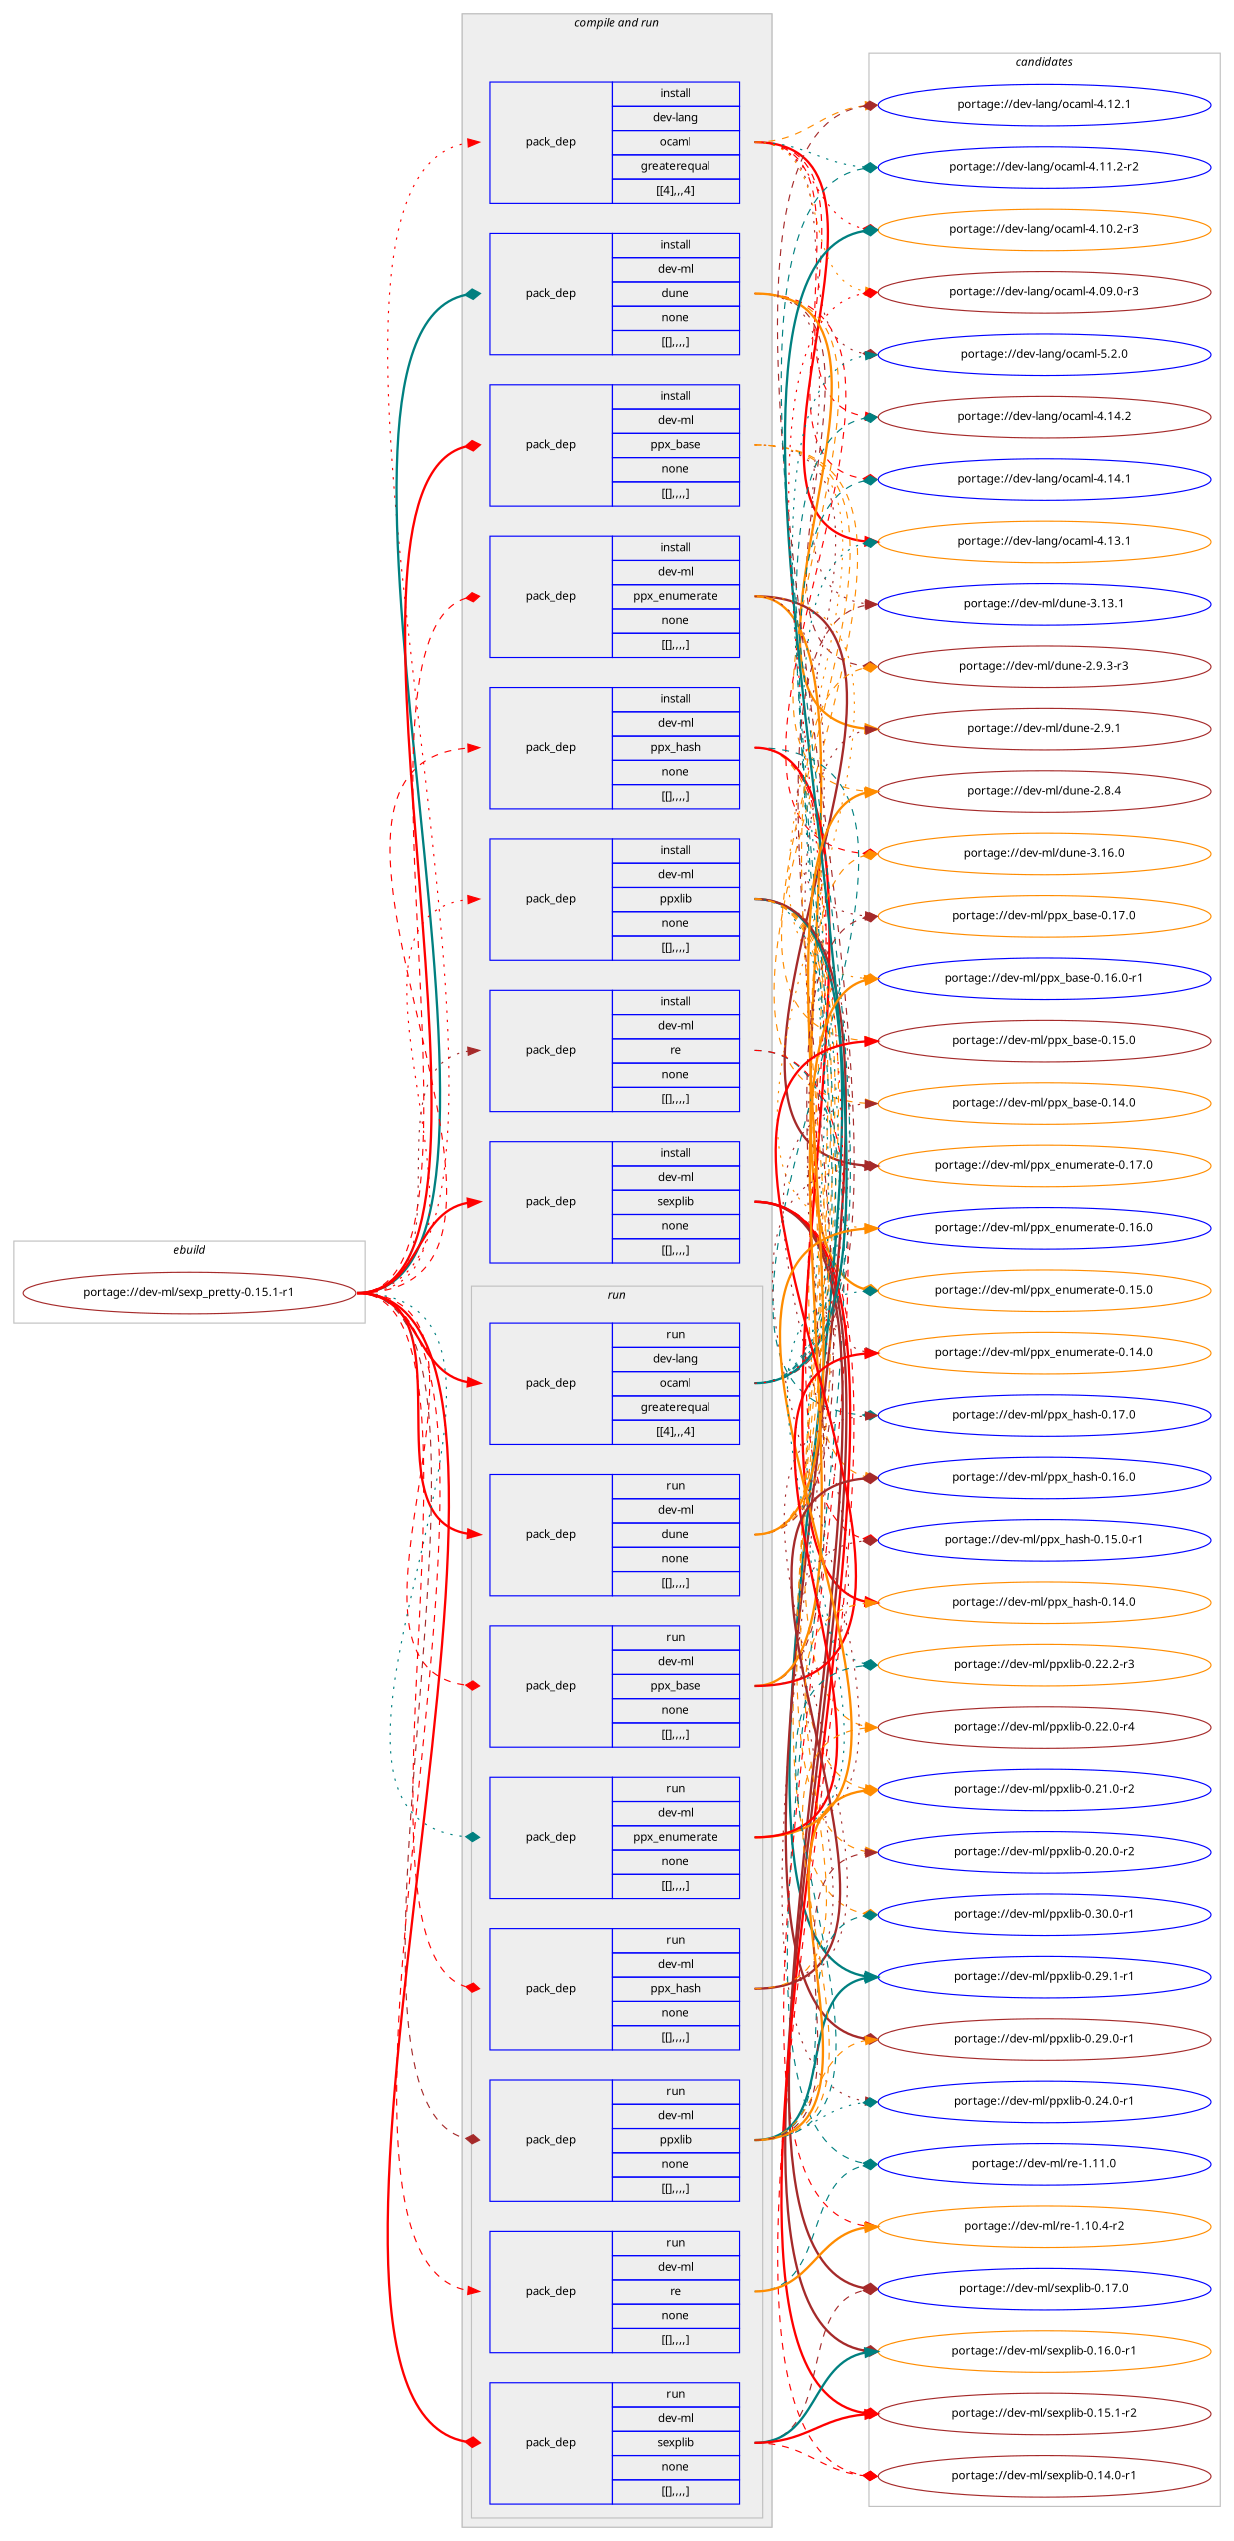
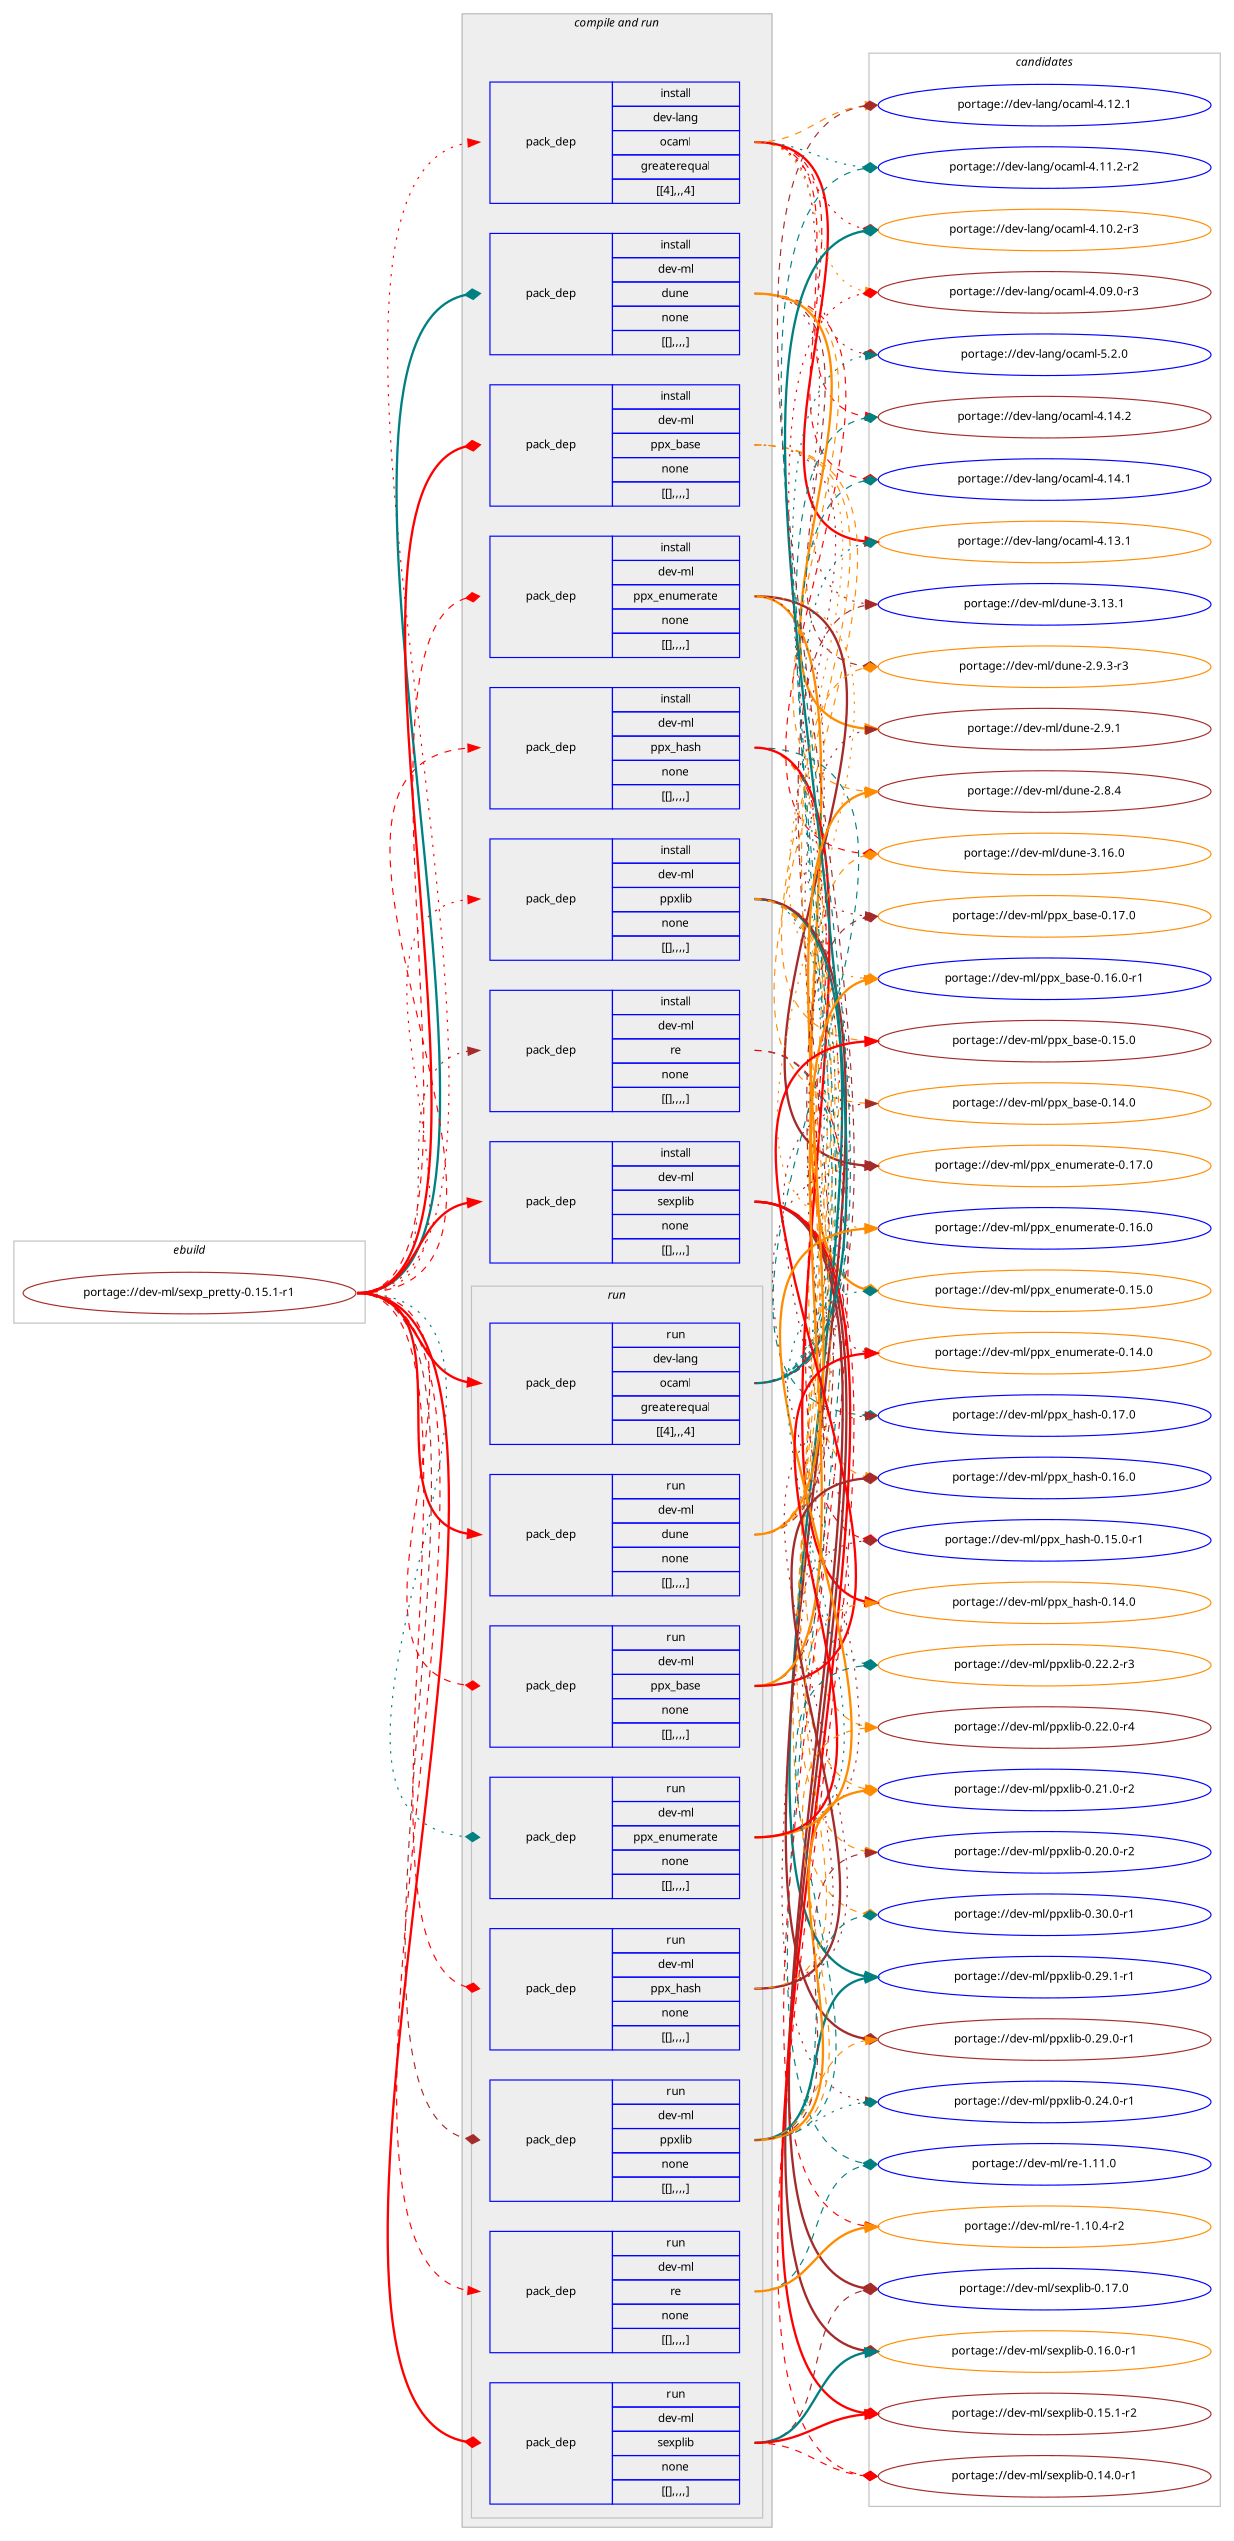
(1045, 667) -> (1045, 667)
